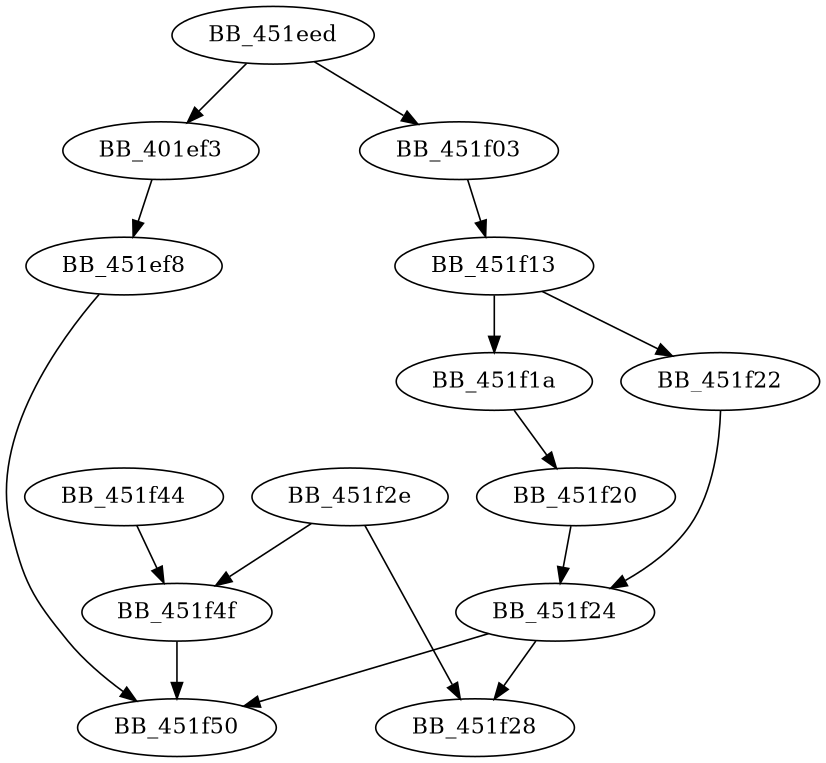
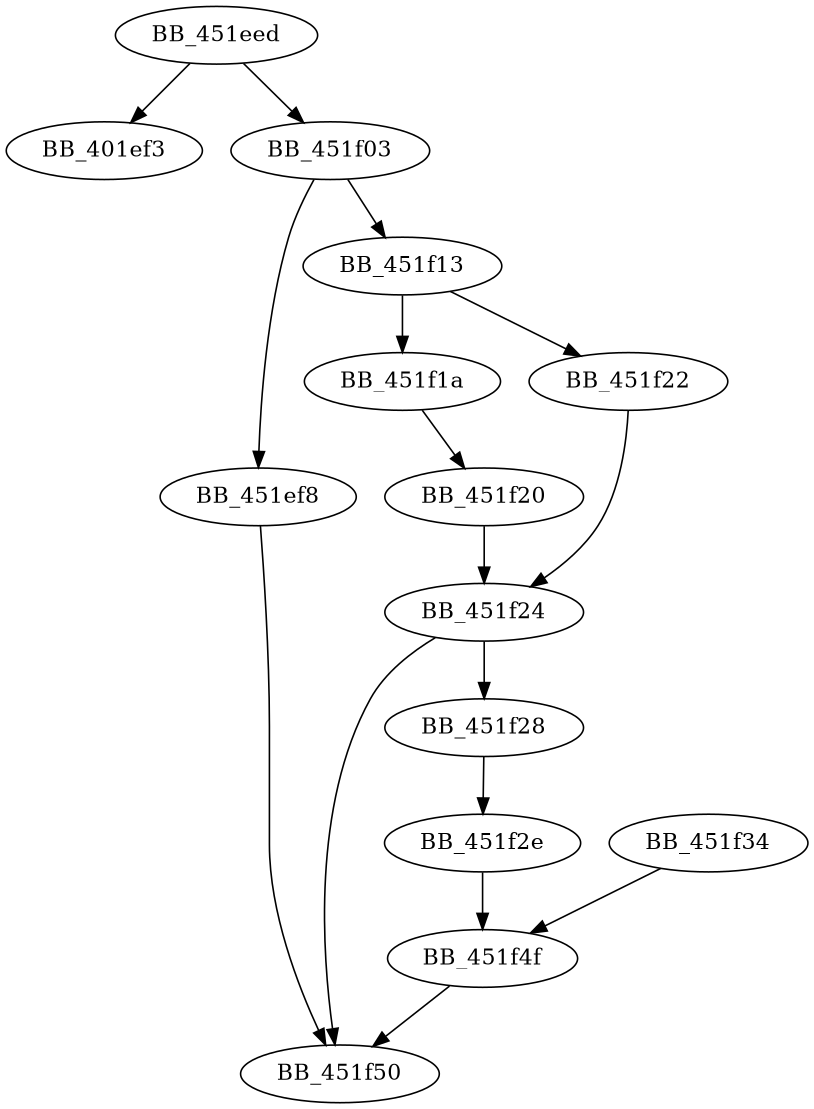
(145, 200) -> (272, 312)
(124, 497) -> (709, 843)
(409, 605) -> (484, 777)
